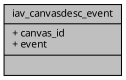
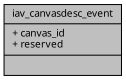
(30, 45) -> (38, 45)
